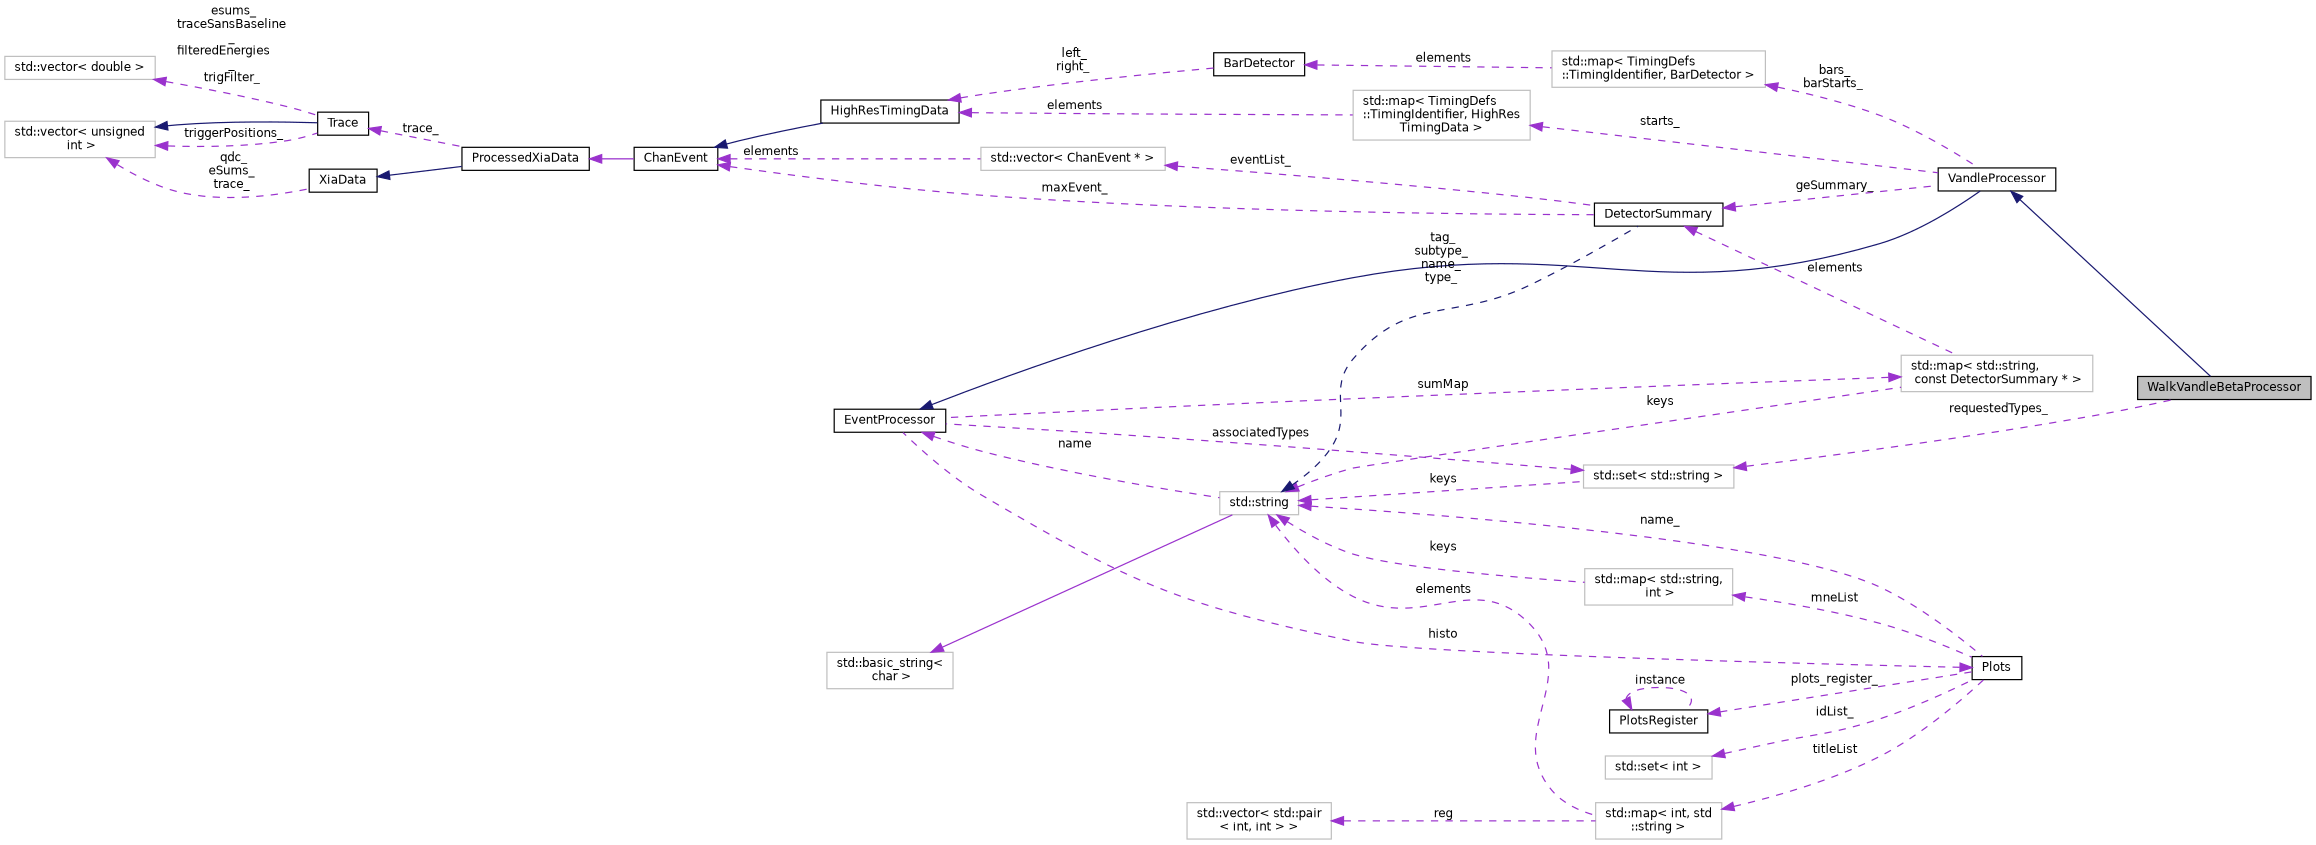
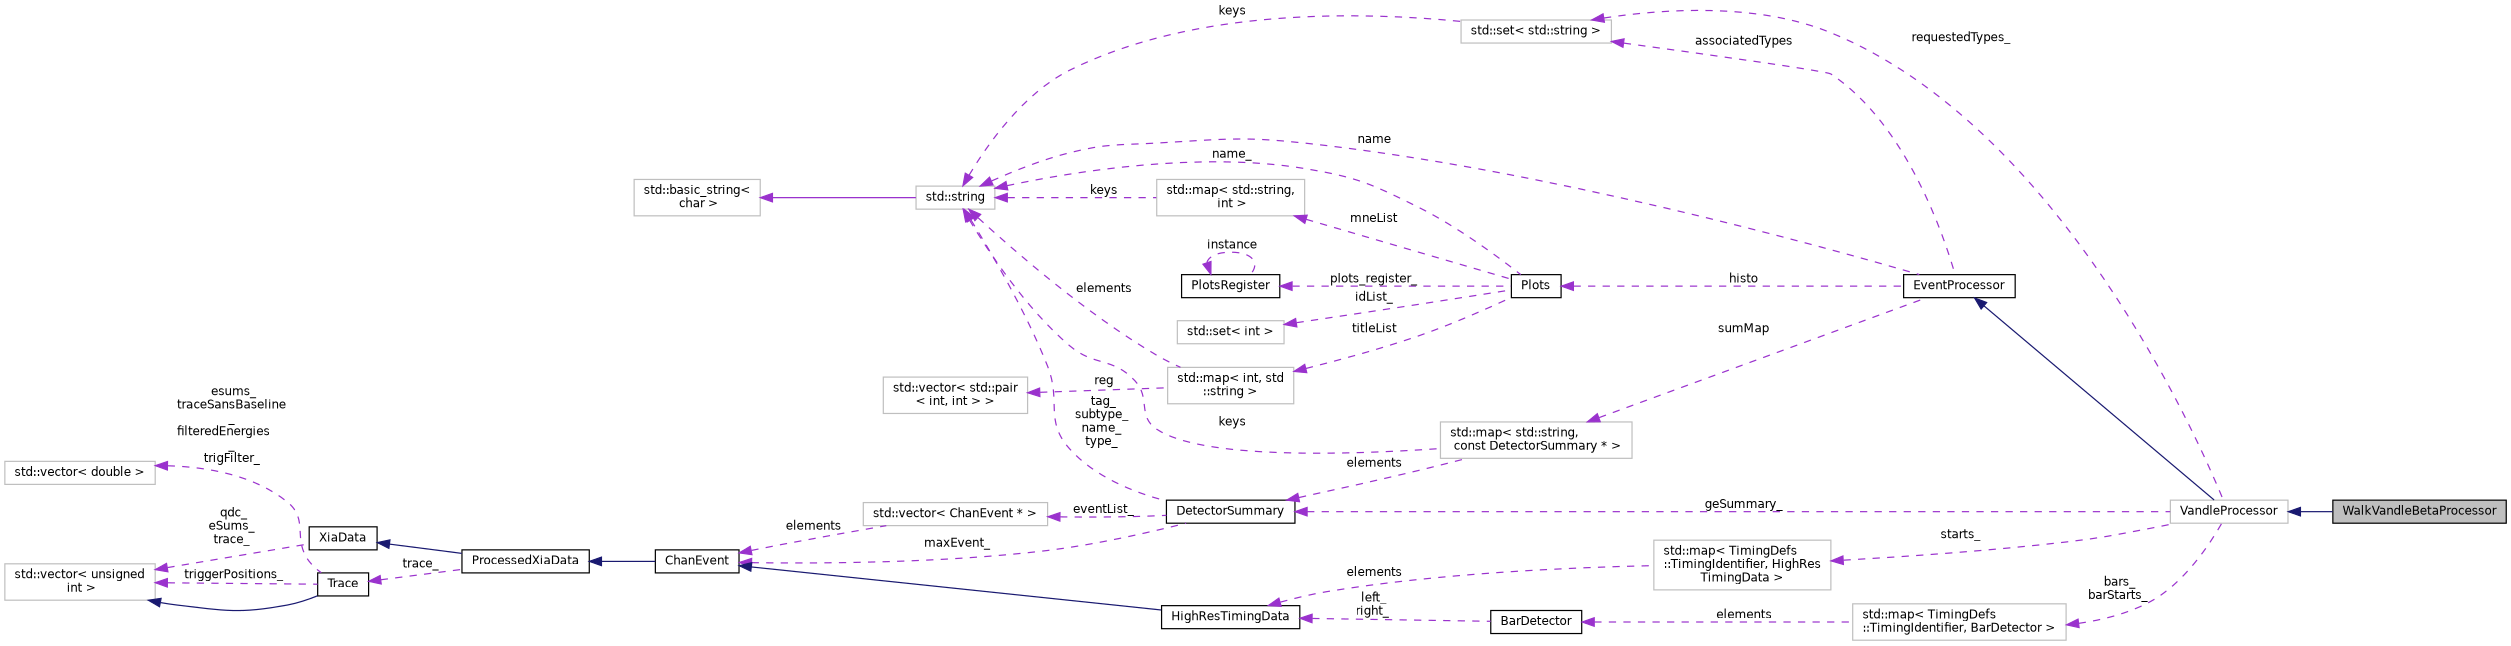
(618, 159) -> (629, 561)
(1997, 179) -> (2229, 512)
(1424, 314) -> (1052, 382)
(1961, 437) -> (1992, 144)
(1075, 473) -> (1458, 166)
